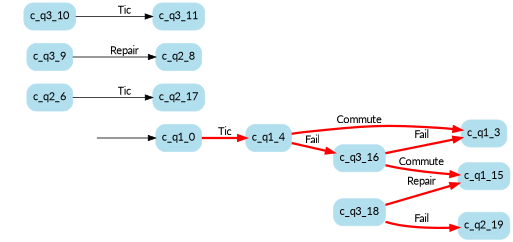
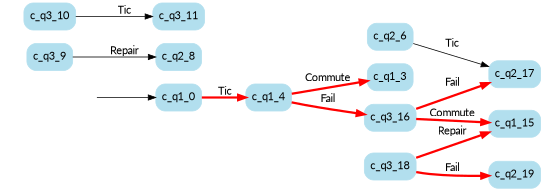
(419, 146) -> (449, 97)
